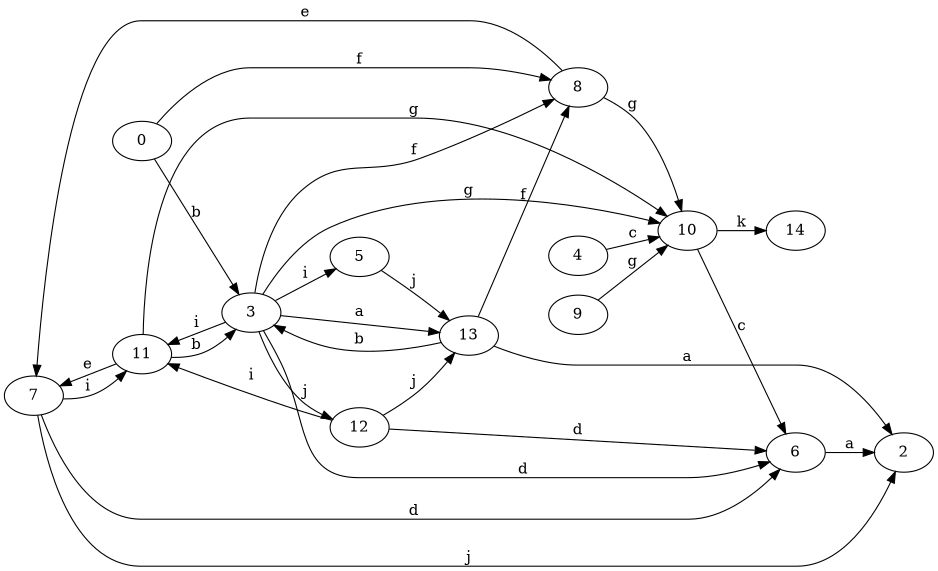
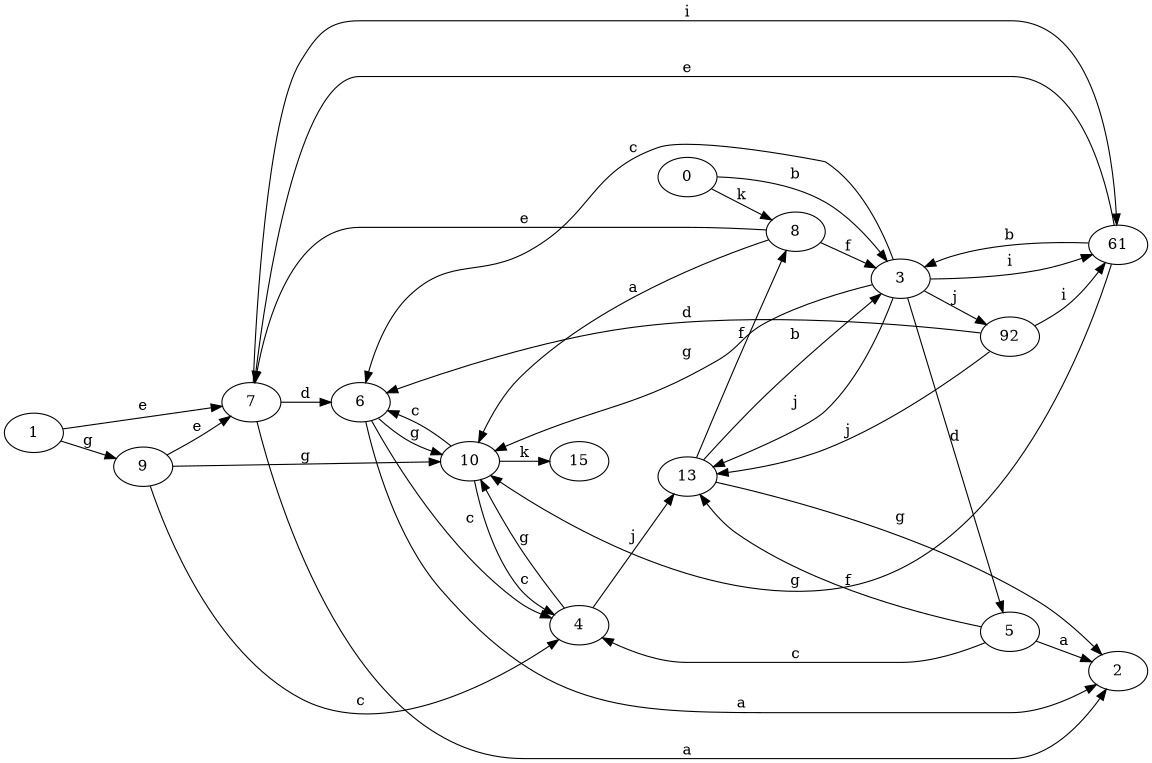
(360, 60) -> (742, 195)
(633, 104) -> (633, 288)
(369, 167) -> (843, 253)
(796, 231) -> (579, 461)
(633, 233) -> (525, 538)
(306, 274) -> (955, 437)
(414, 281) -> (848, 581)
(360, 312) -> (796, 403)
(142, 354) -> (1118, 245)
(688, 357) -> (901, 518)
(360, 427) -> (1010, 337)
none -> (34, 433)
none -> (403, 438)
none -> (195, 440)
(524, 469) -> (633, 148)
none -> (444, 529)
none -> (497, 552)
(469, 558) -> (688, 750)
none -> (626, 561)
none -> (1059, 650)
none -> (799, 662)
none -> (301, 698)
